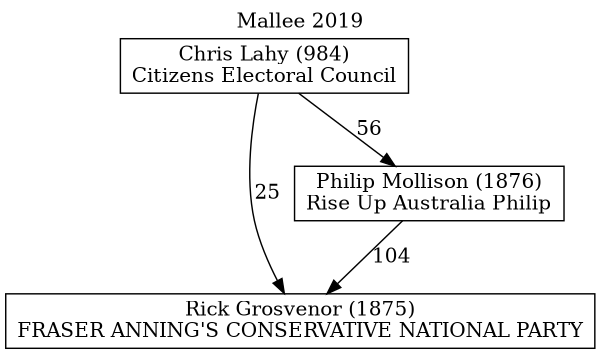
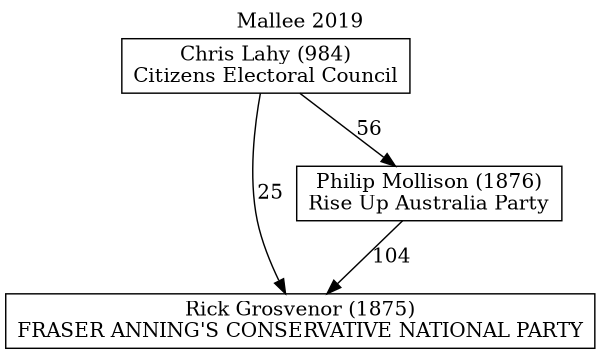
(429, 194) -> (429, 194)
